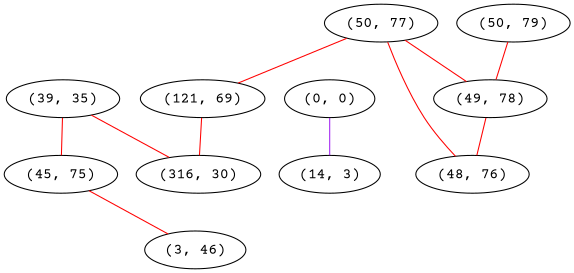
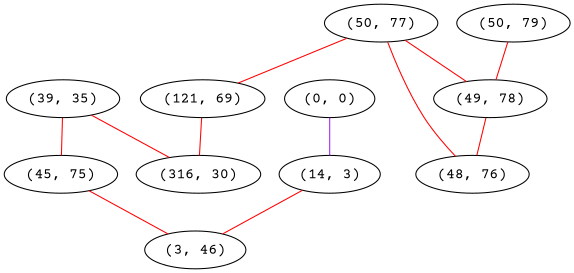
none -> (262, 212)
